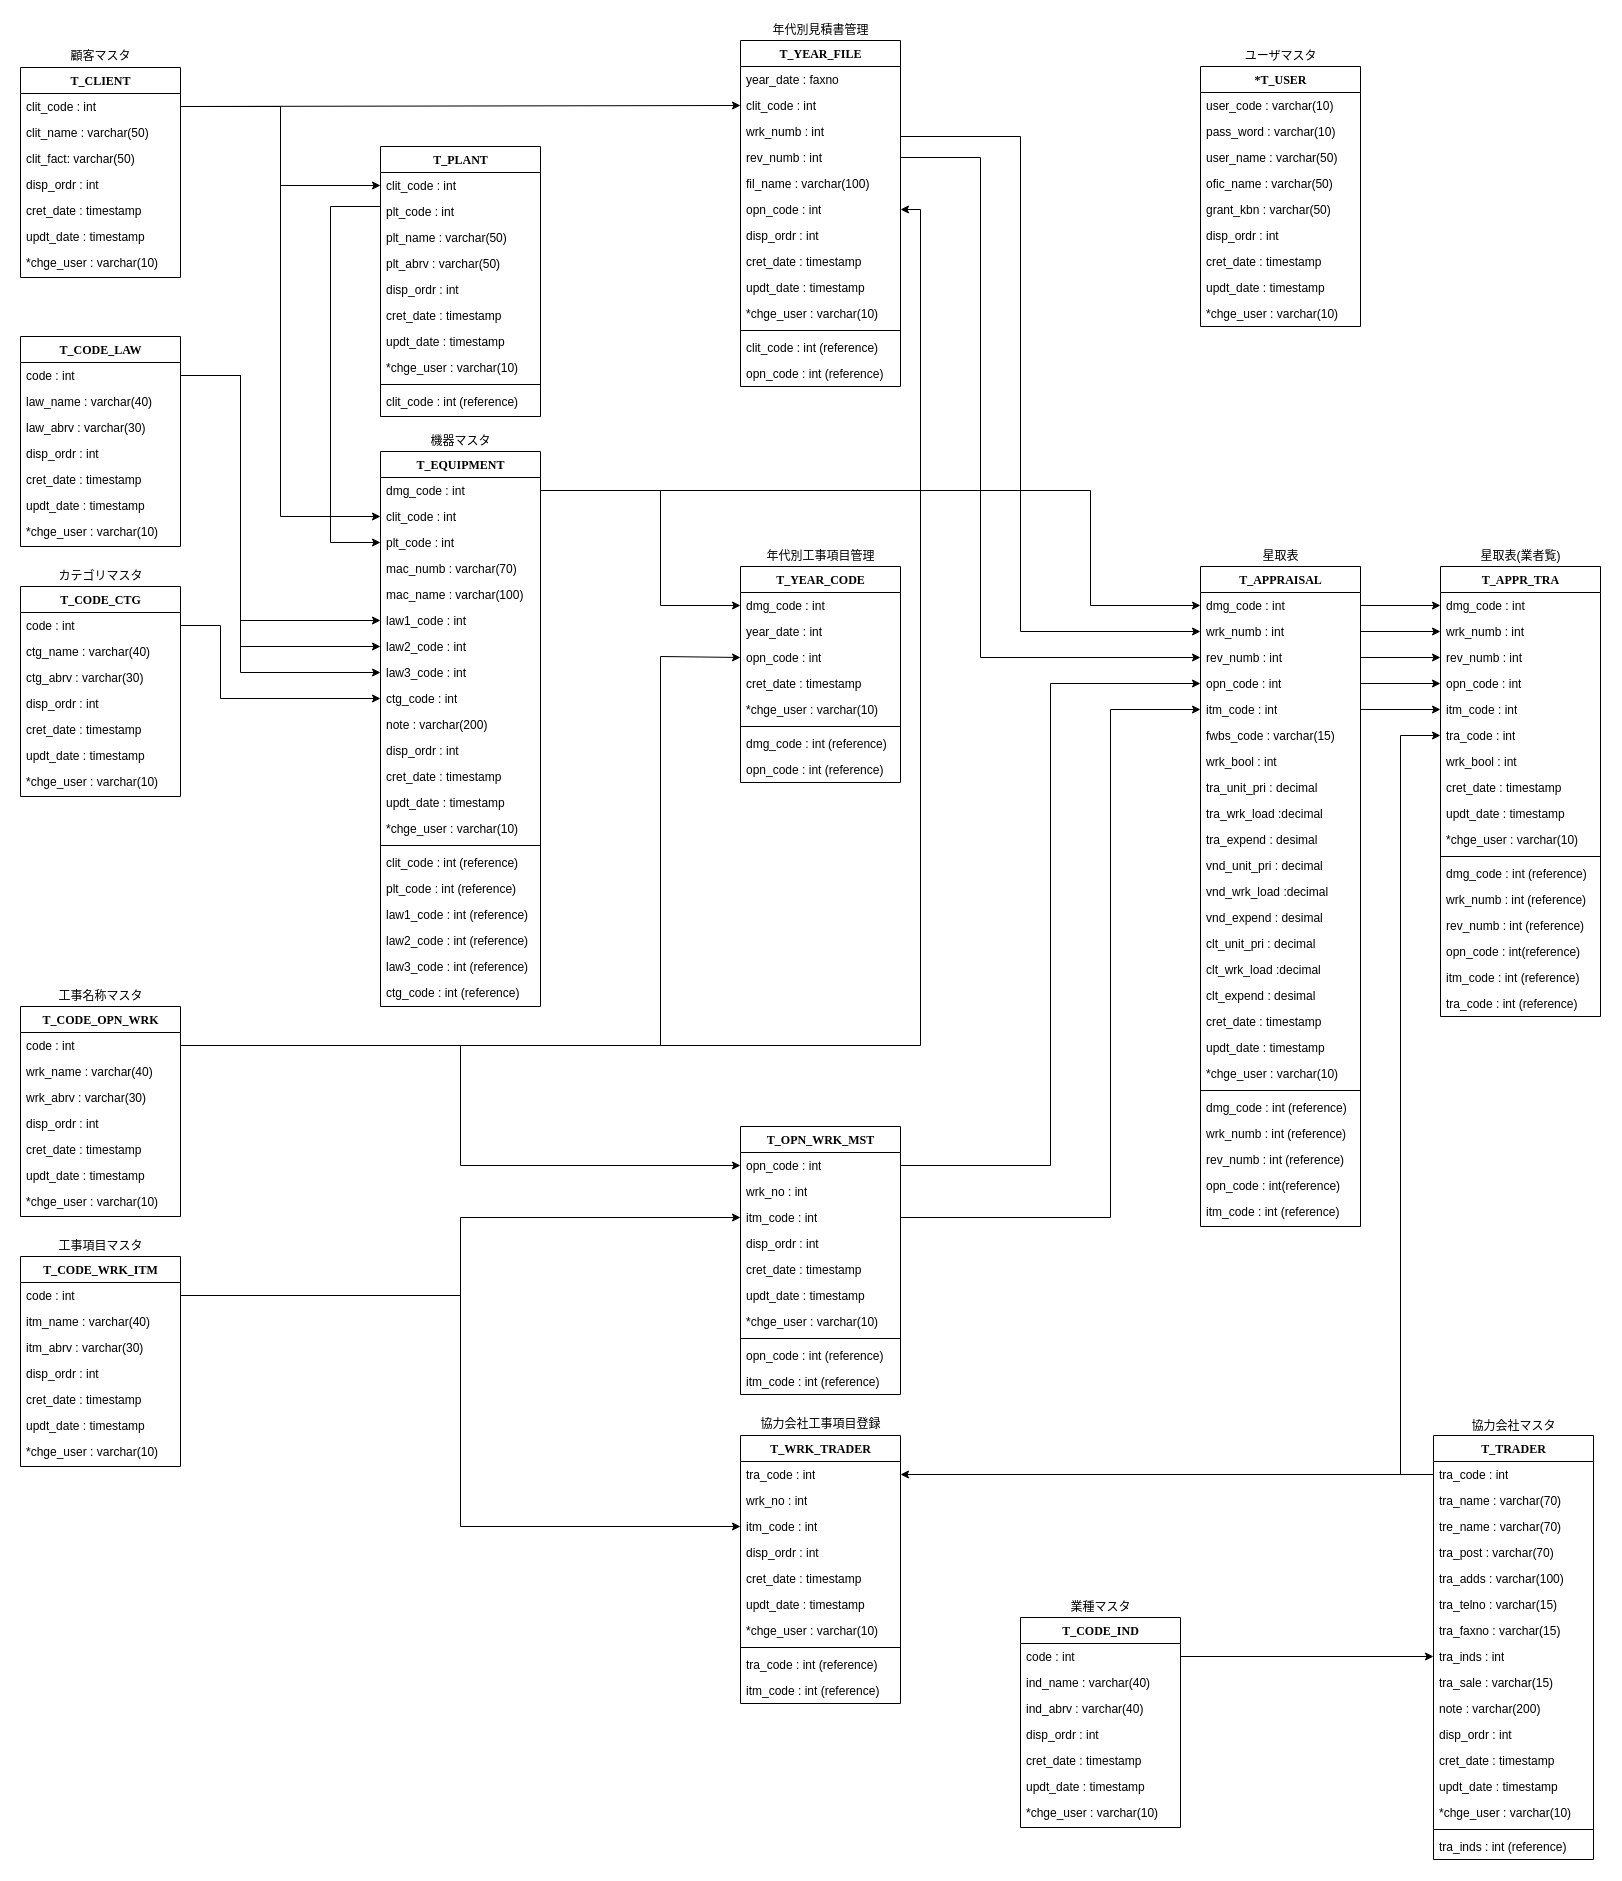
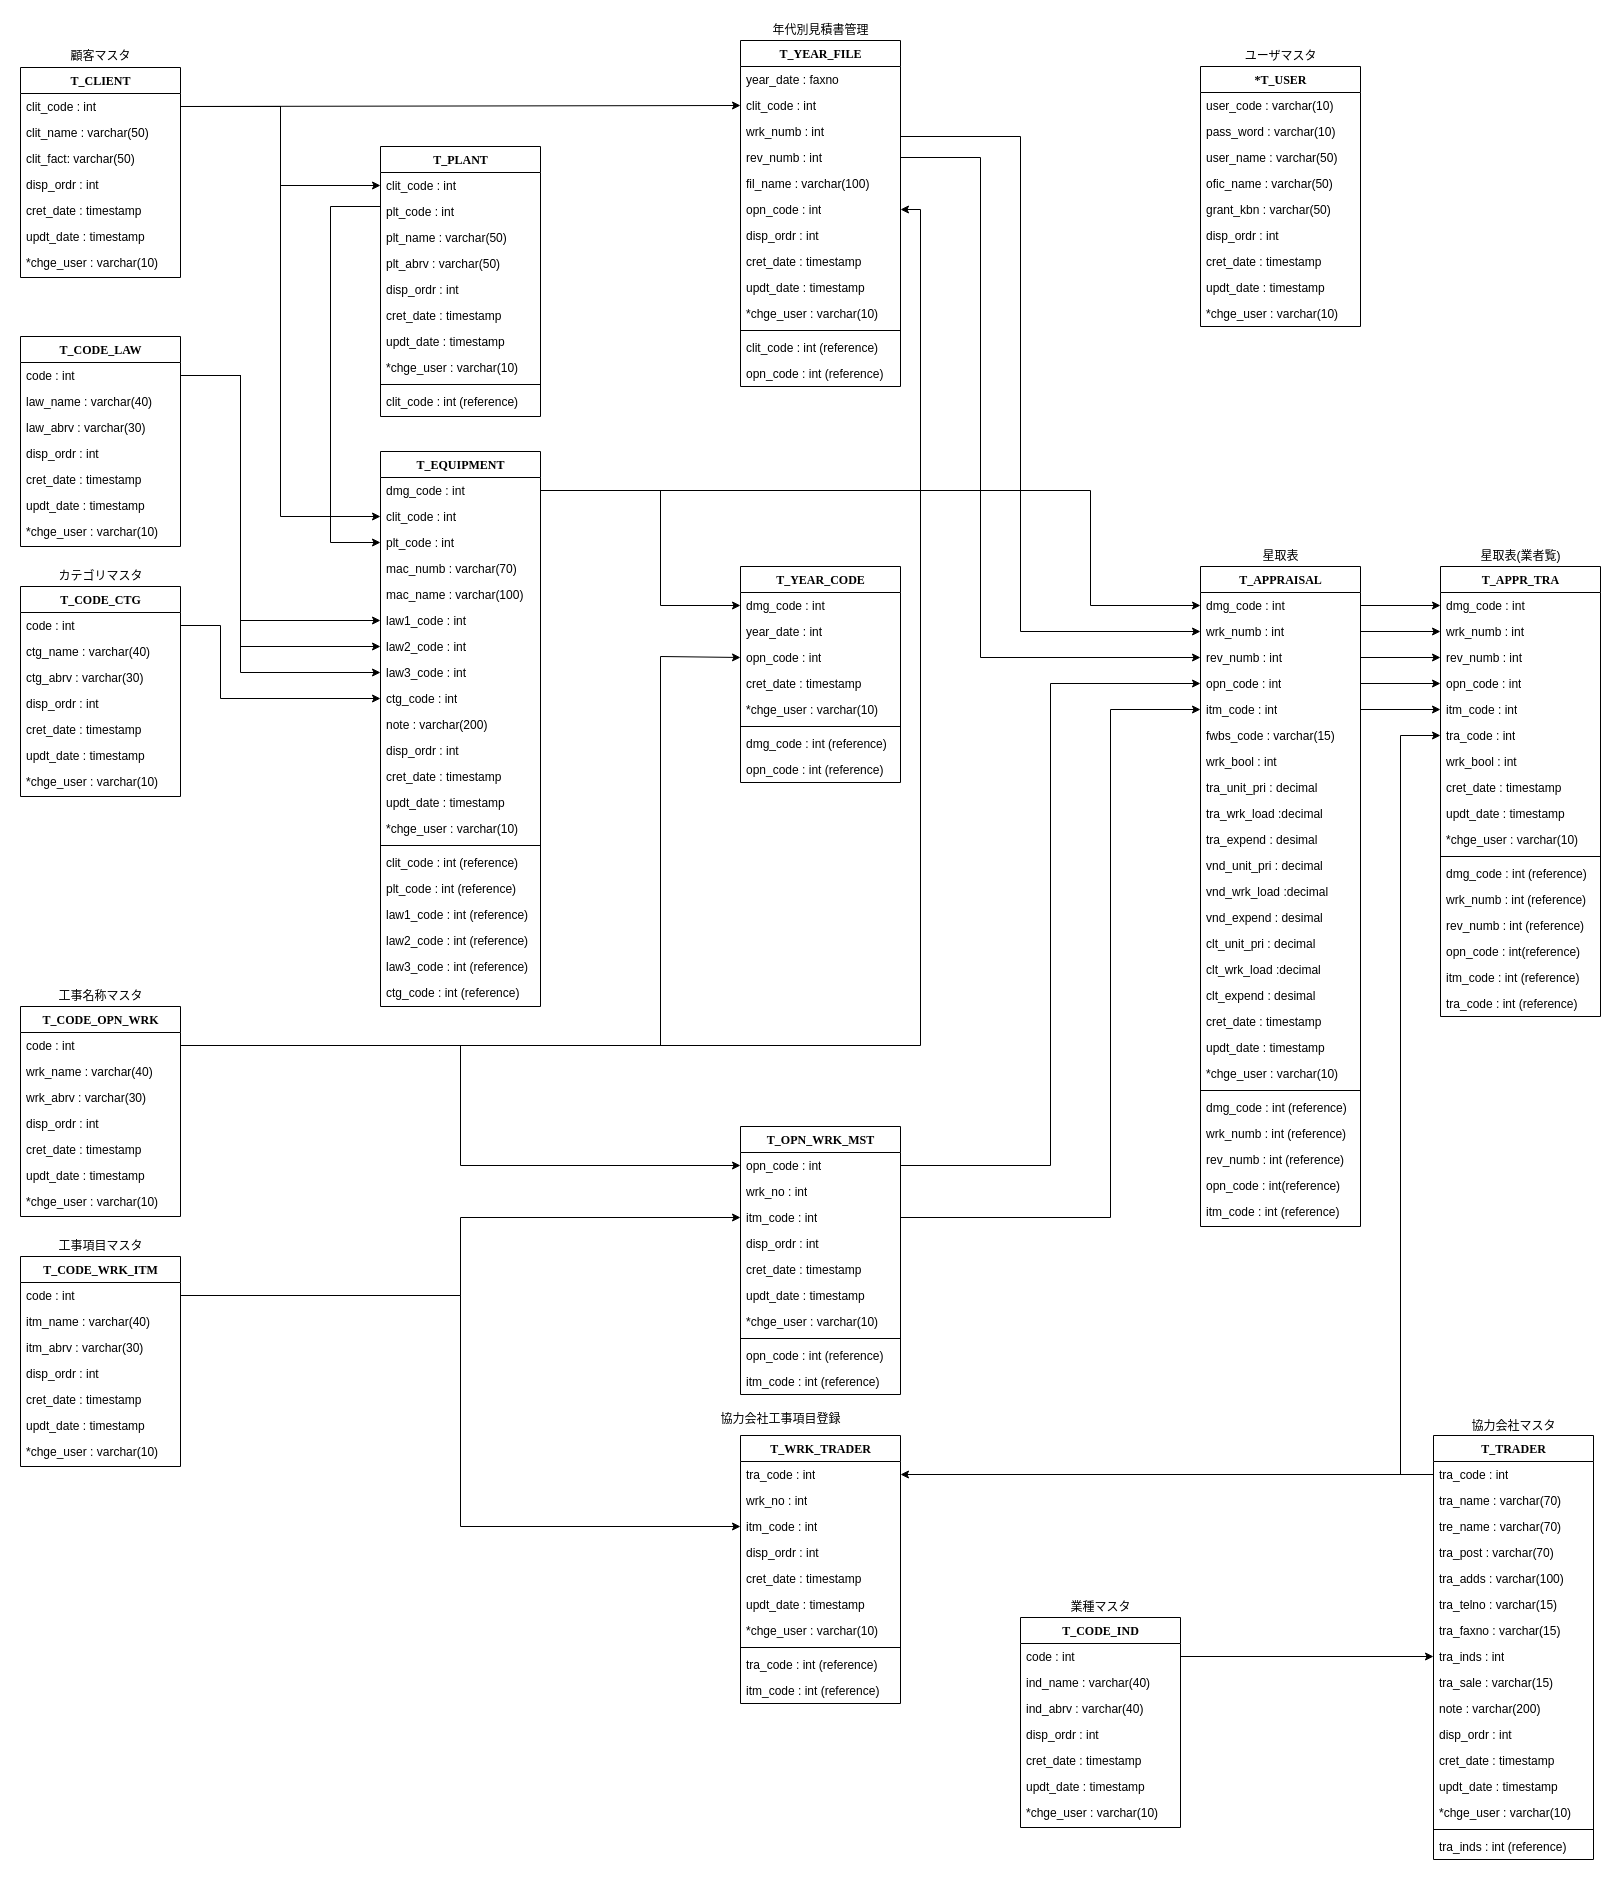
(461, 442) -> none
(821, 557) -> none
(821, 1425) -> (781, 1420)
